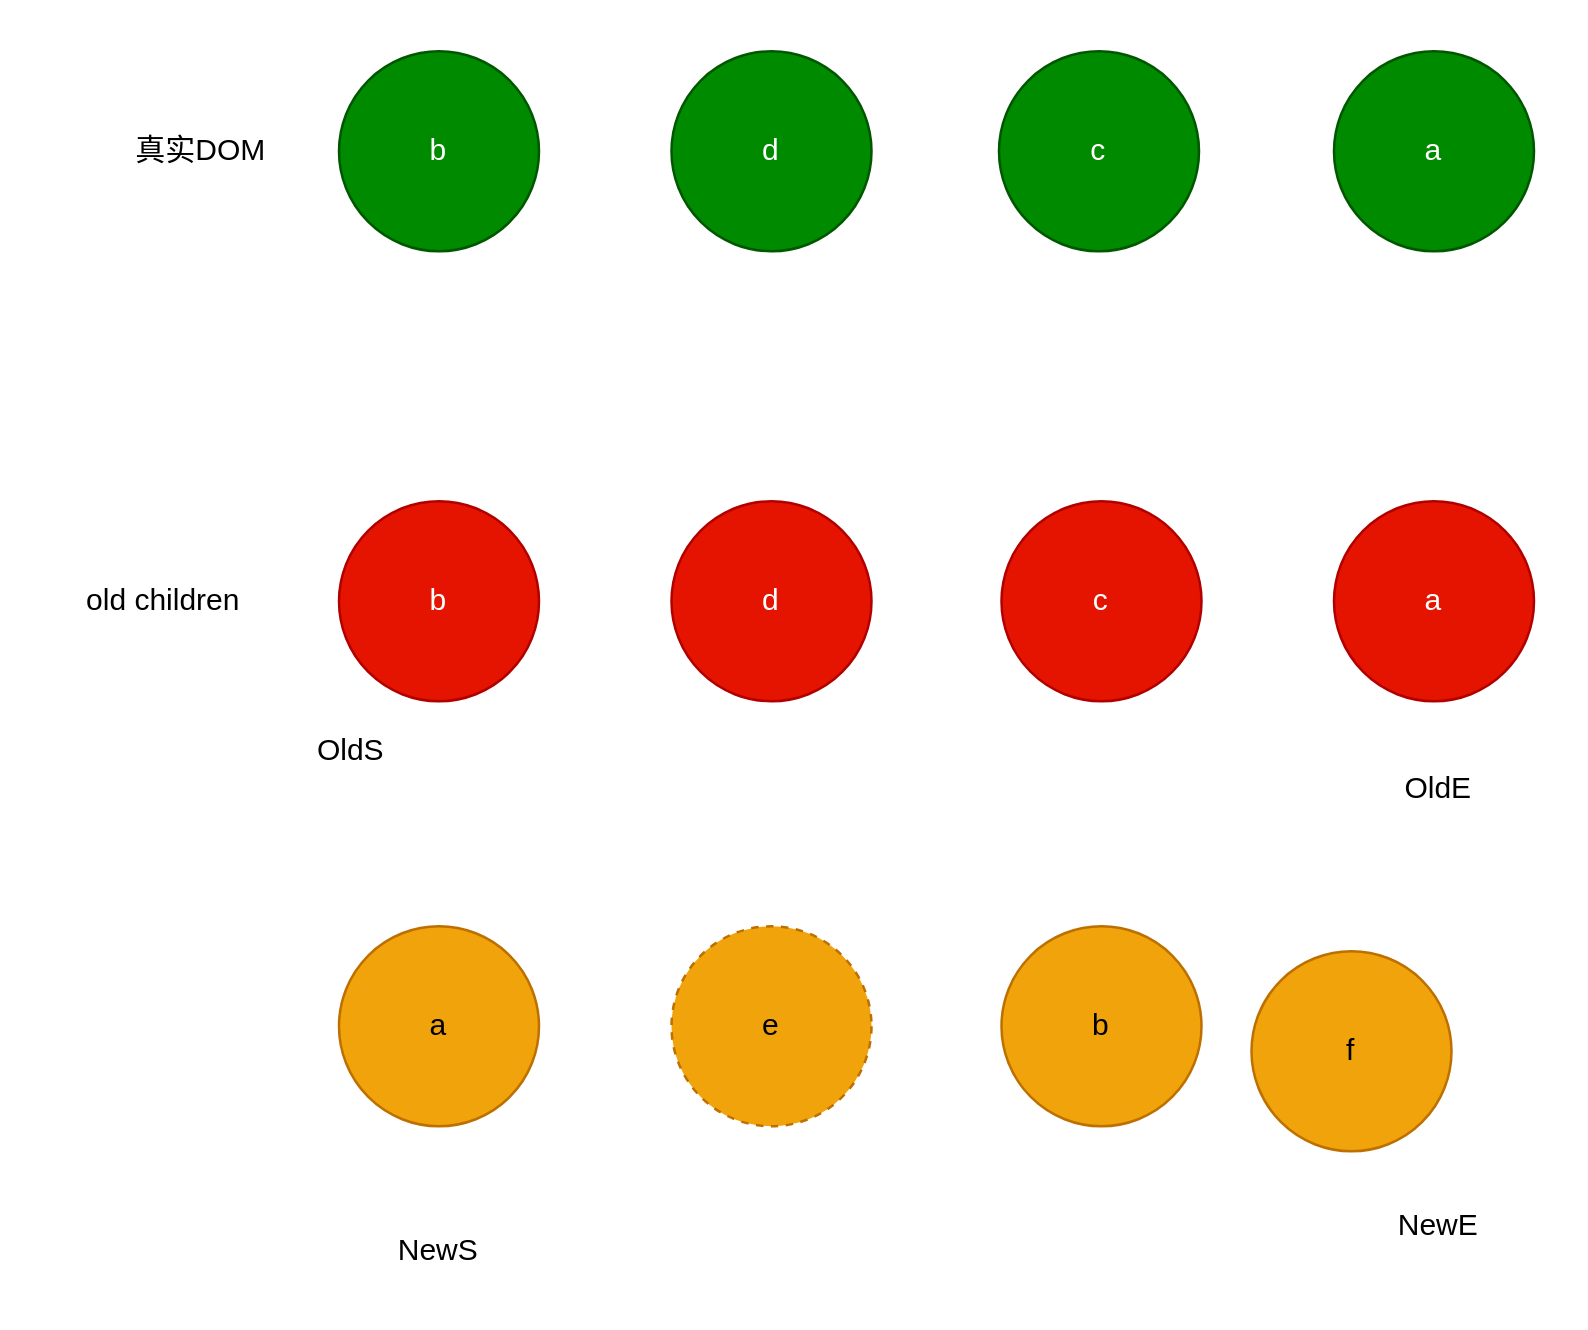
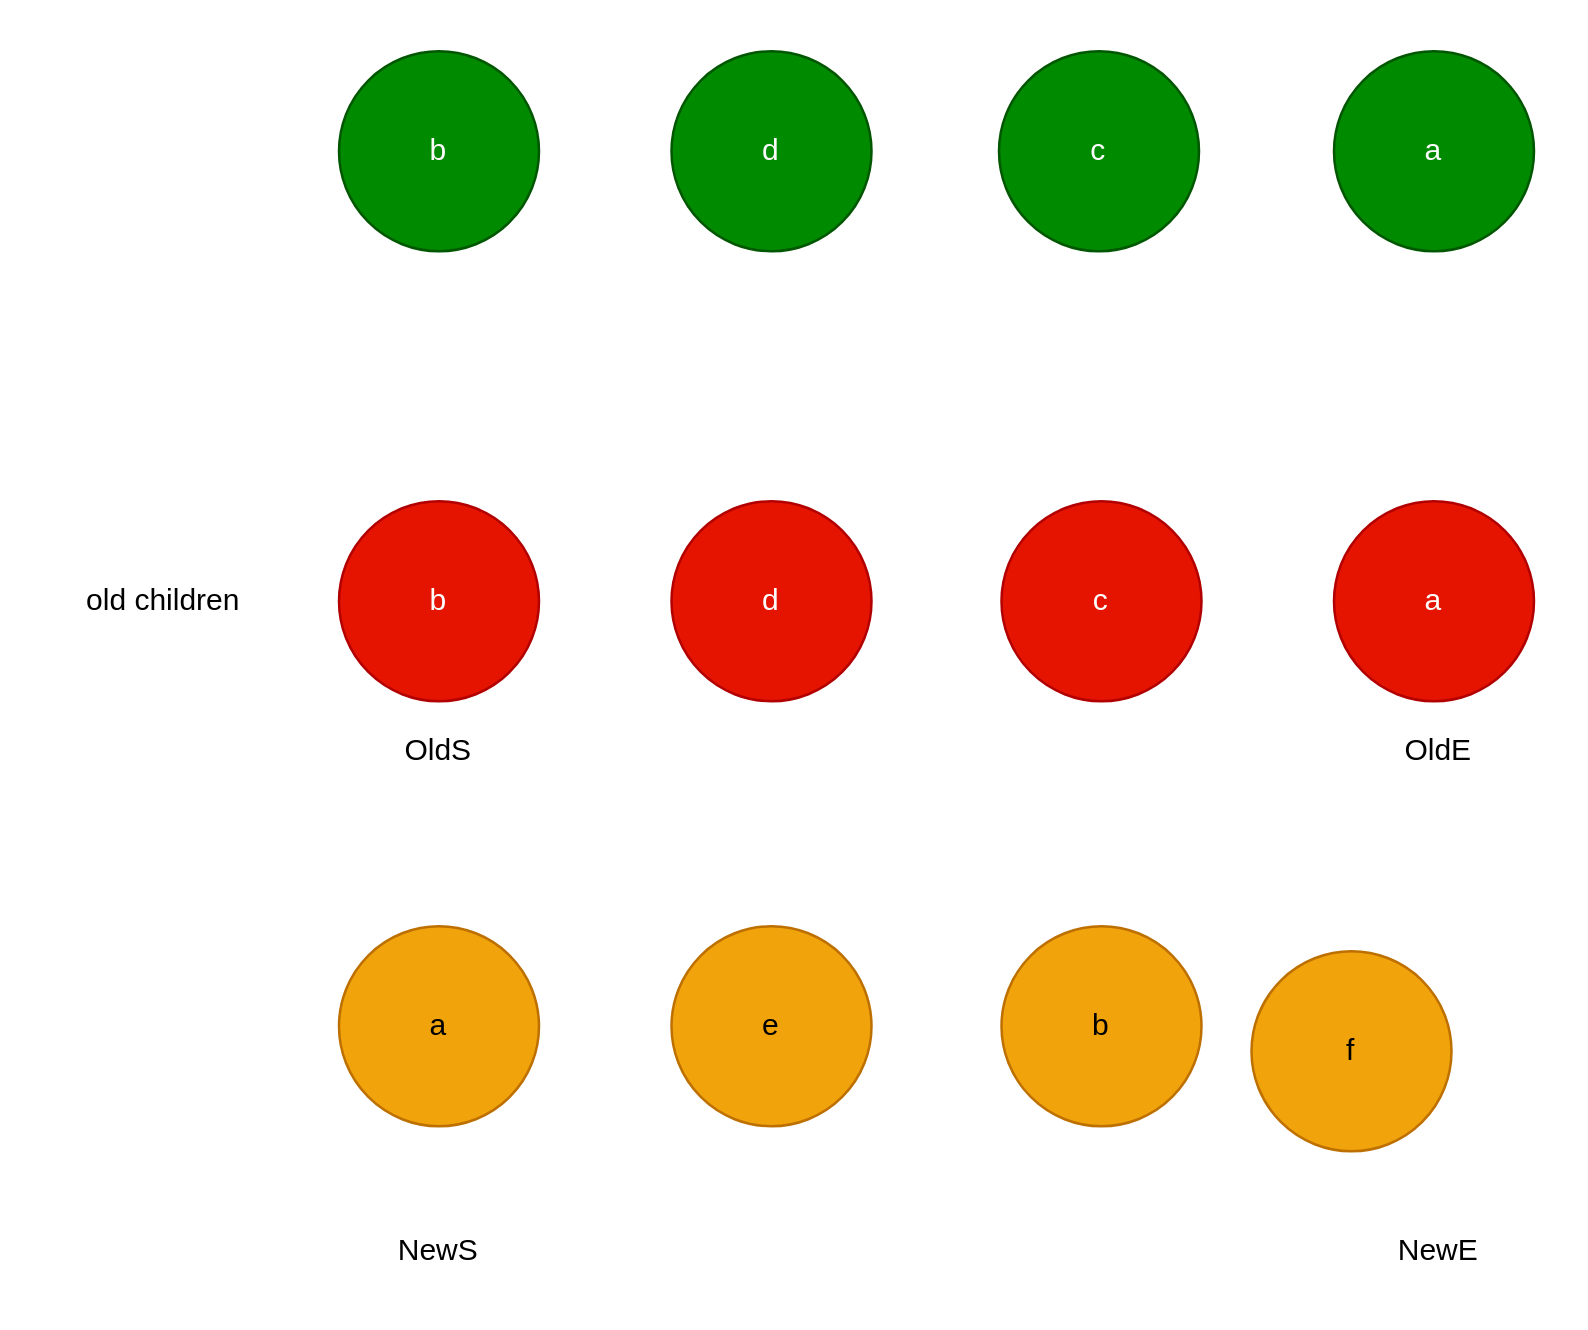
(201, 151) -> none
(351, 751) -> (439, 751)
(1439, 789) -> (1439, 751)
(771, 1026) -> (771, 1026)
(1439, 1226) -> (1439, 1251)
